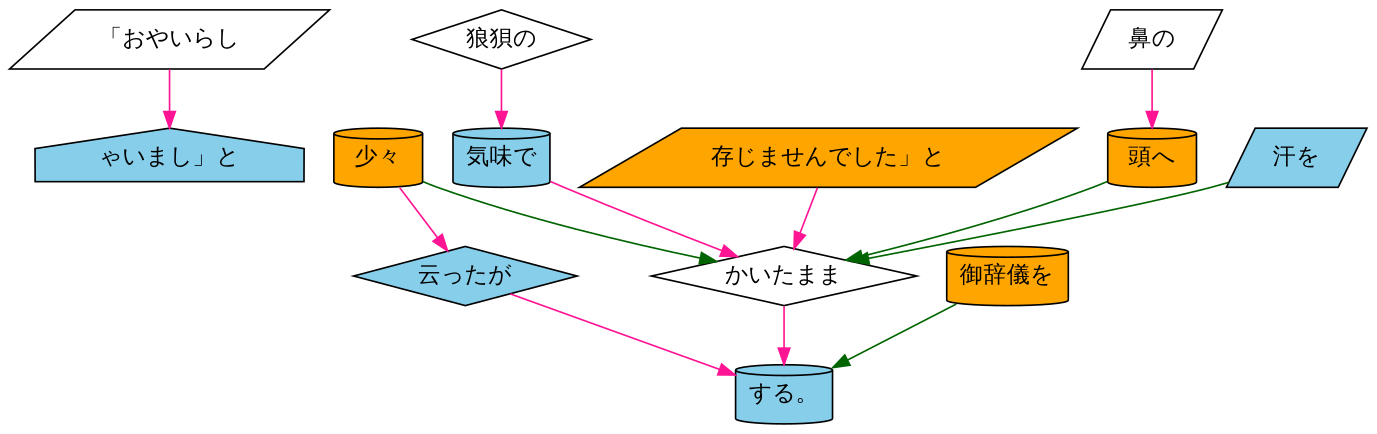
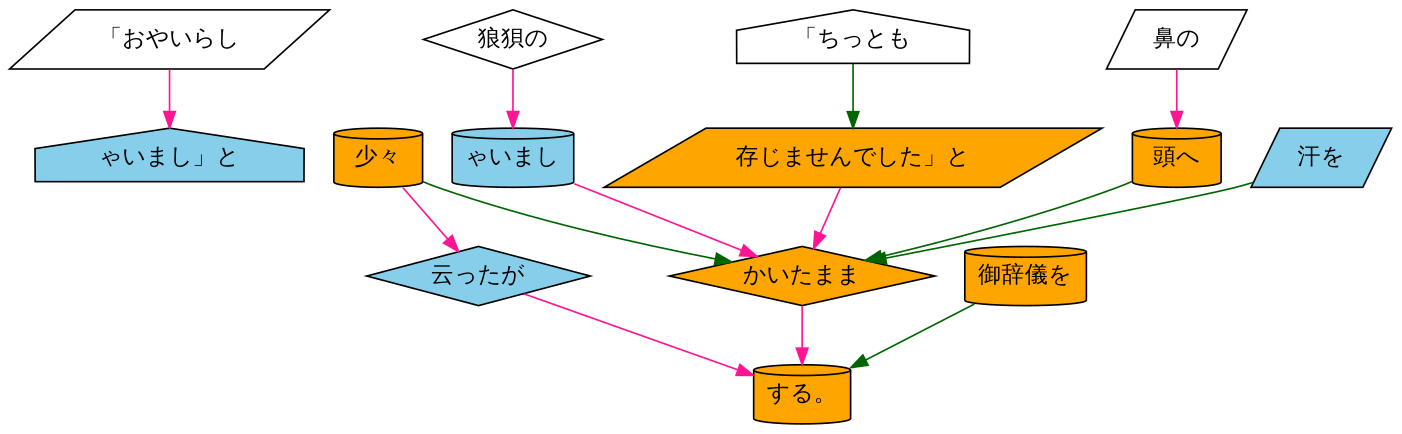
none -> (853, 39)
(501, 158) -> (513, 158)
(784, 276) -> (802, 276)
(784, 394) -> (802, 394)
